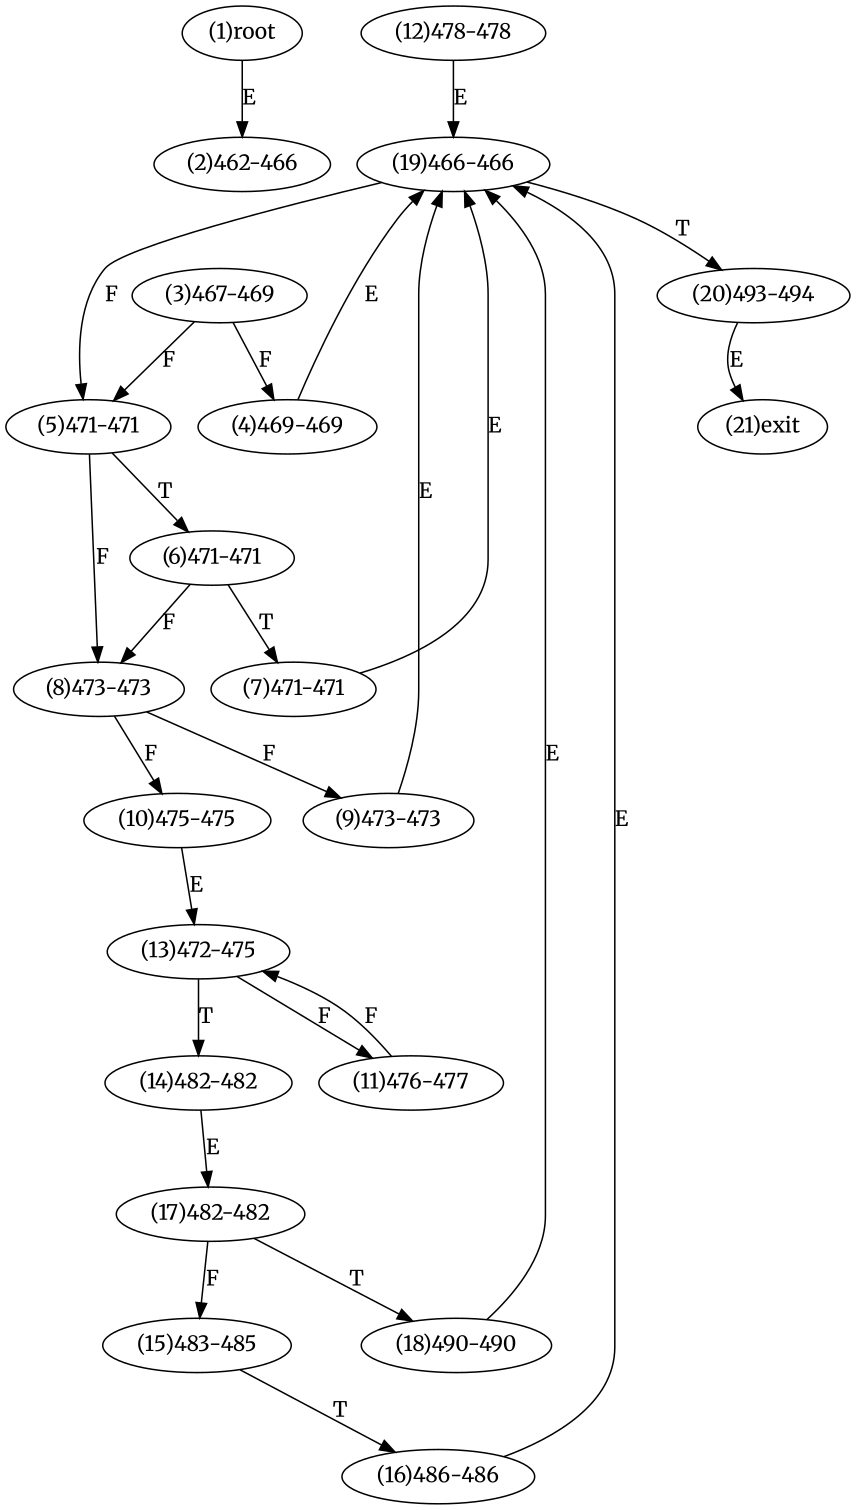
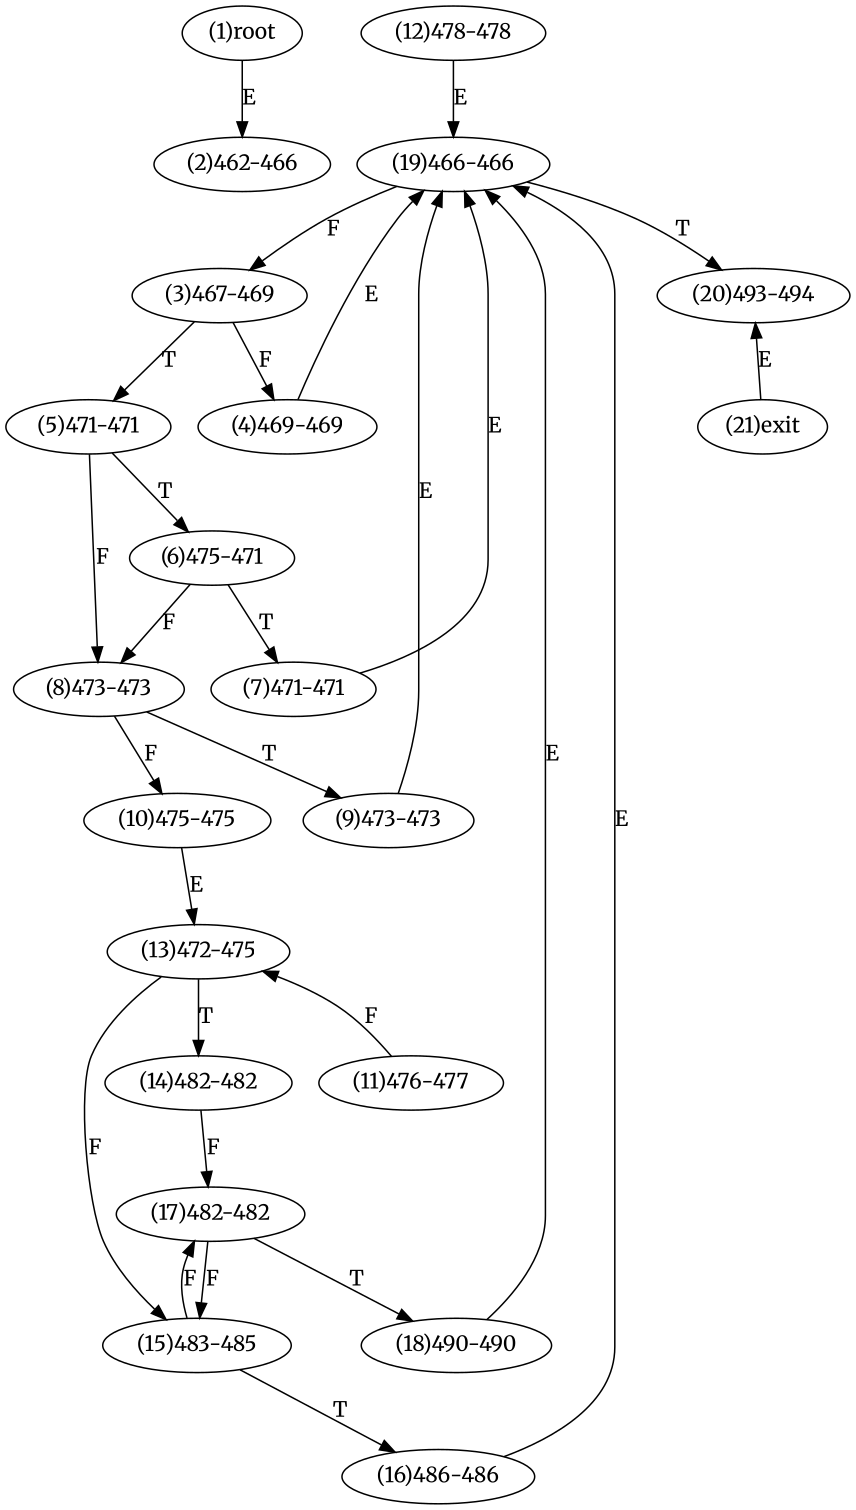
(183, 236) -> (327, 219)
(728, 355) -> (759, 369)
(169, 361) -> (169, 361)
(212, 558) -> (212, 558)
(269, 755) -> (269, 755)
(298, 1013) -> (85, 1139)
(214, 1149) -> (214, 1149)
none -> (182, 1286)
